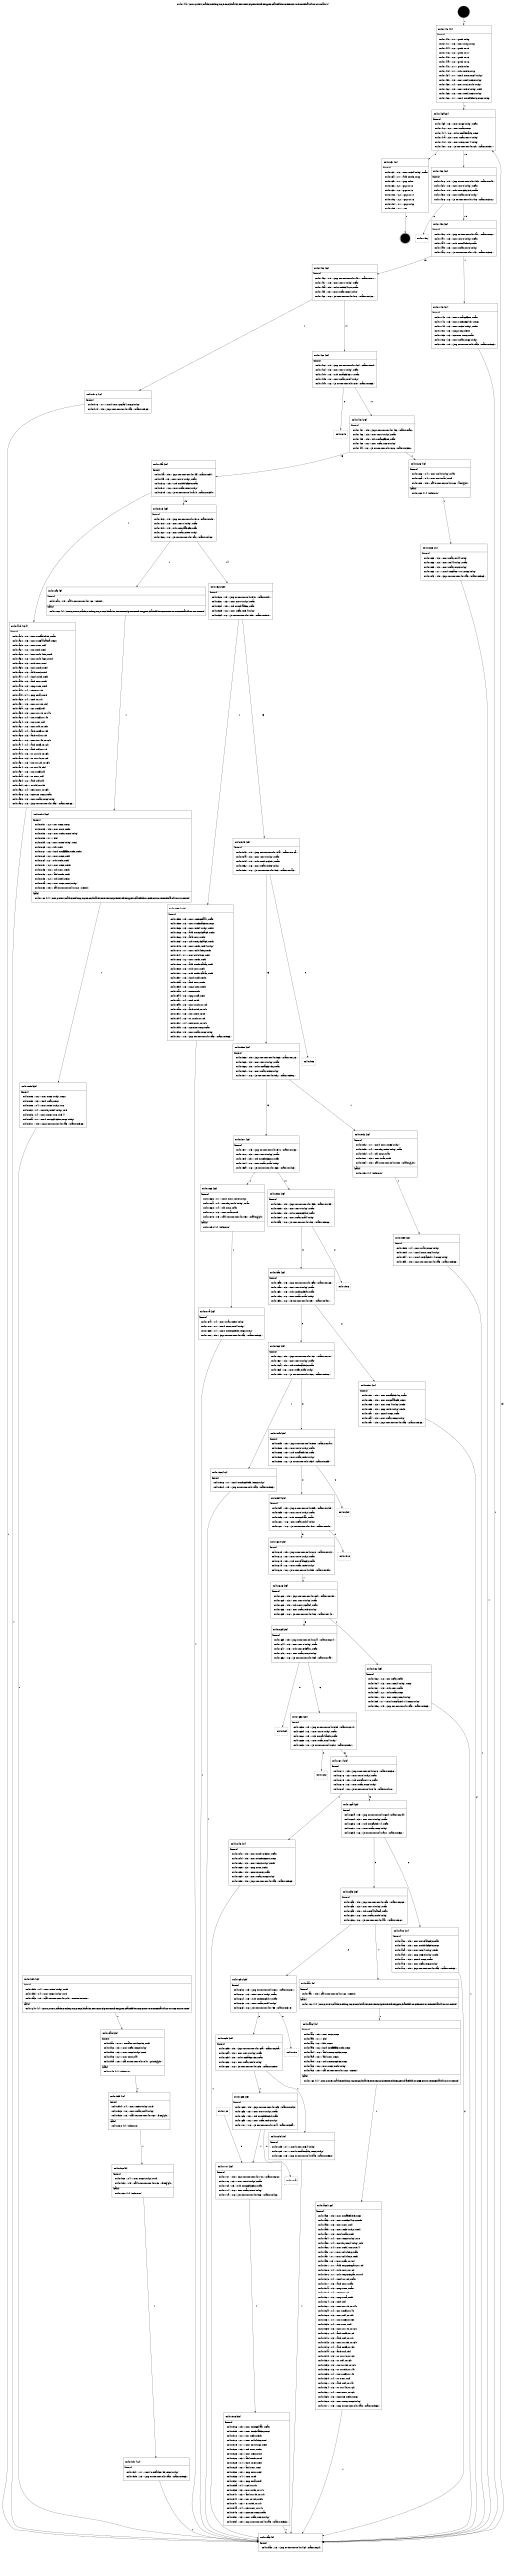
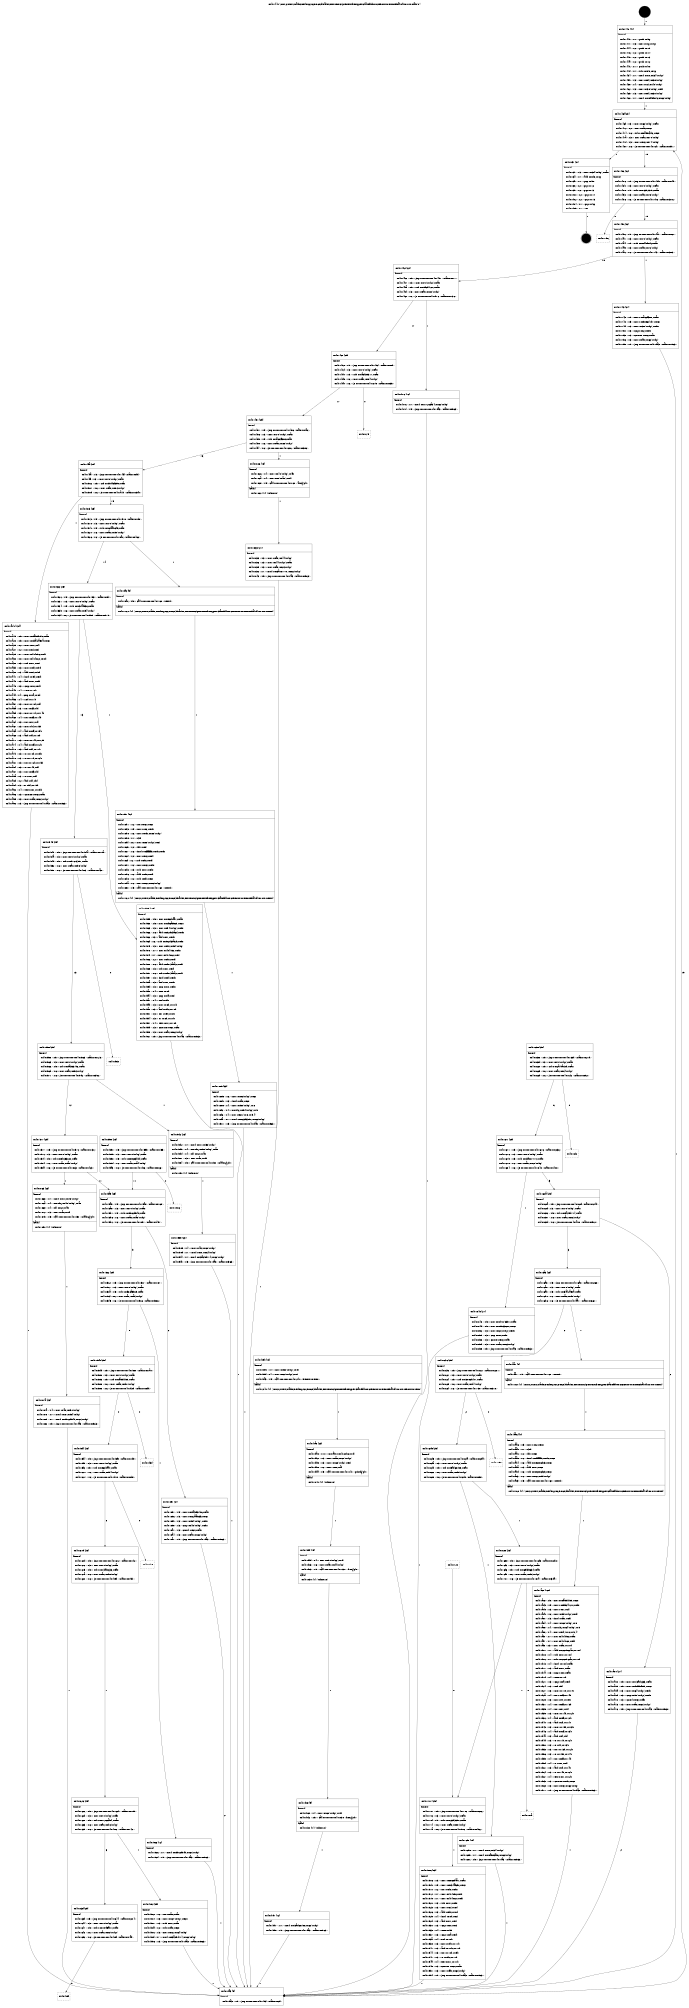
(283, 1180) -> (98, 1181)
(314, 1687) -> none
